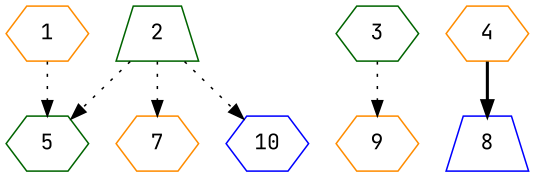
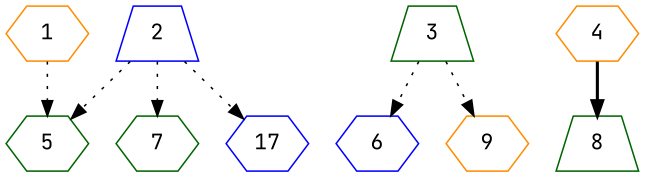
(157, 34) -> (157, 34)
(377, 34) -> (432, 34)
(157, 144) -> (157, 144)
(267, 144) -> (267, 144)
none -> (377, 144)
(487, 144) -> (597, 144)
